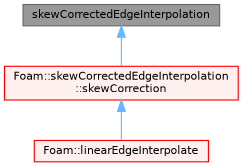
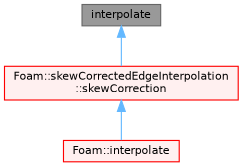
(121, 15) -> (121, 15)
(121, 151) -> (121, 151)
